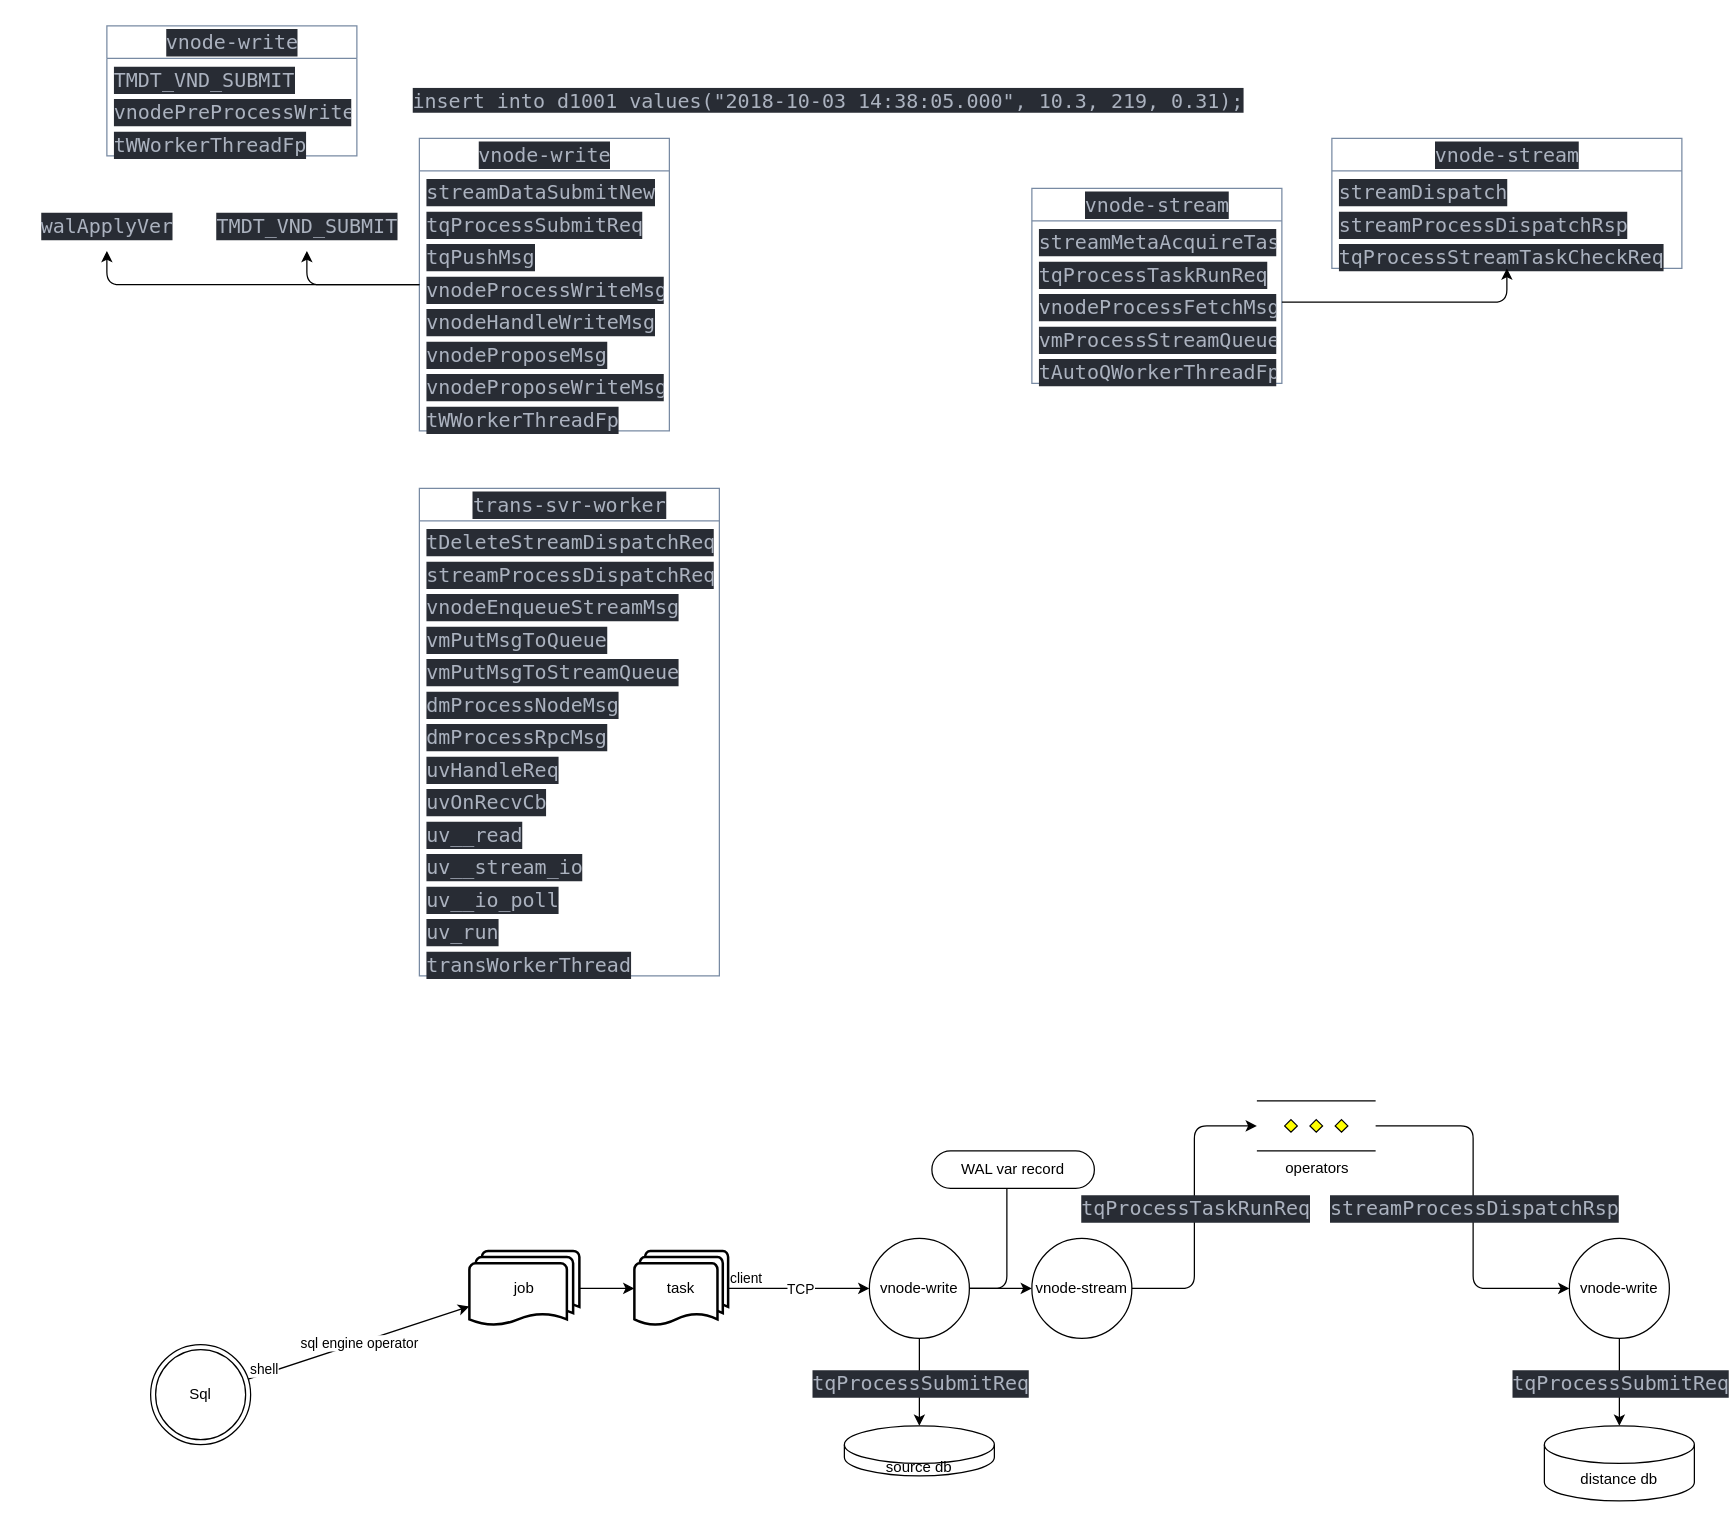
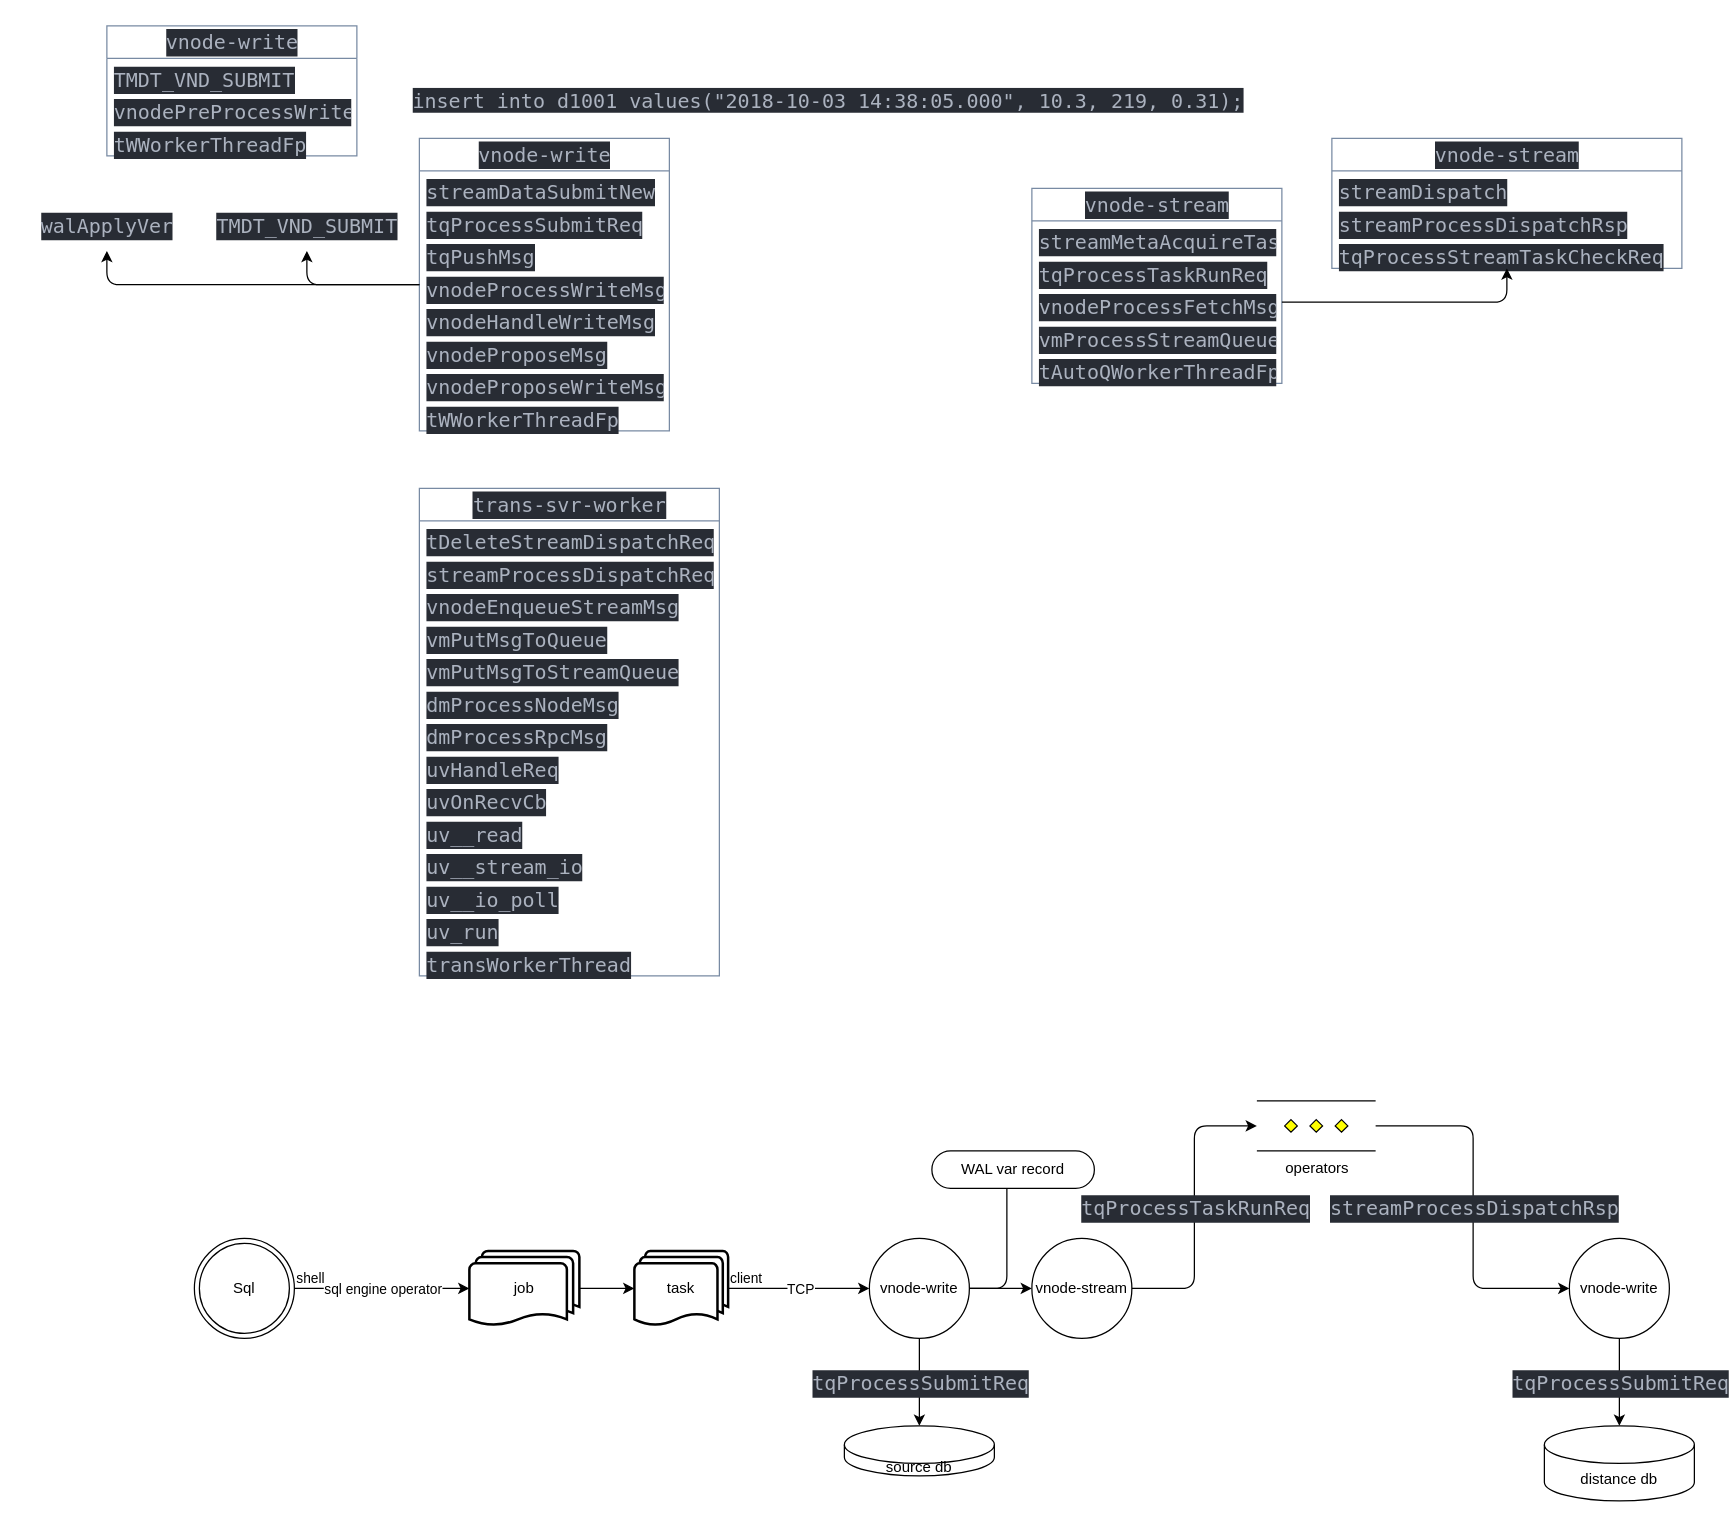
(201, 1394) -> (244, 1288)
